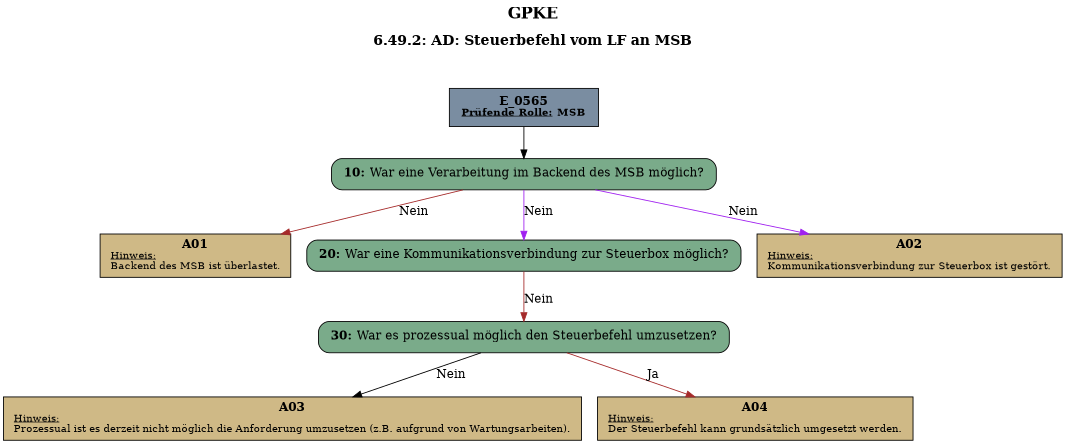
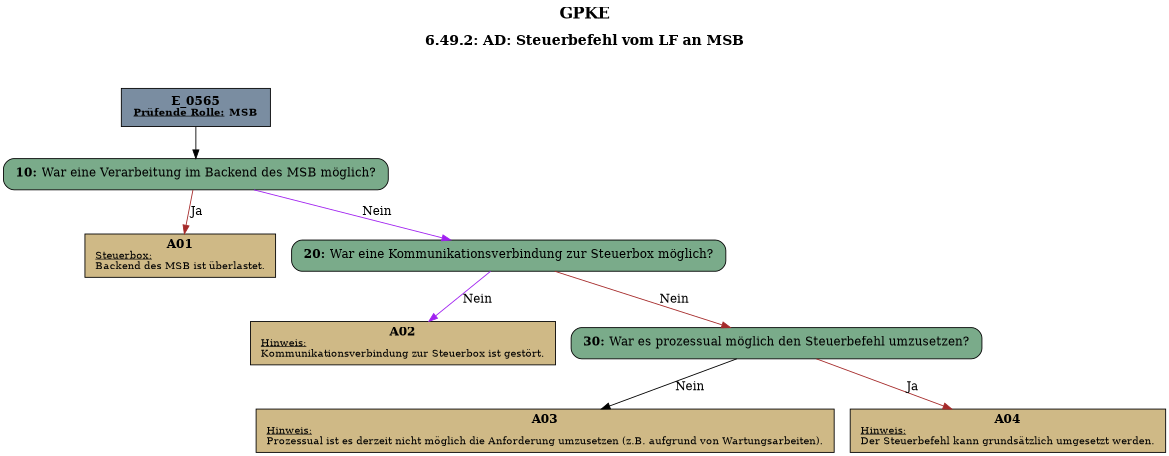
(698, 211) -> (463, 293)
(414, 212) -> (197, 212)
(133, 256) -> (124, 256)
